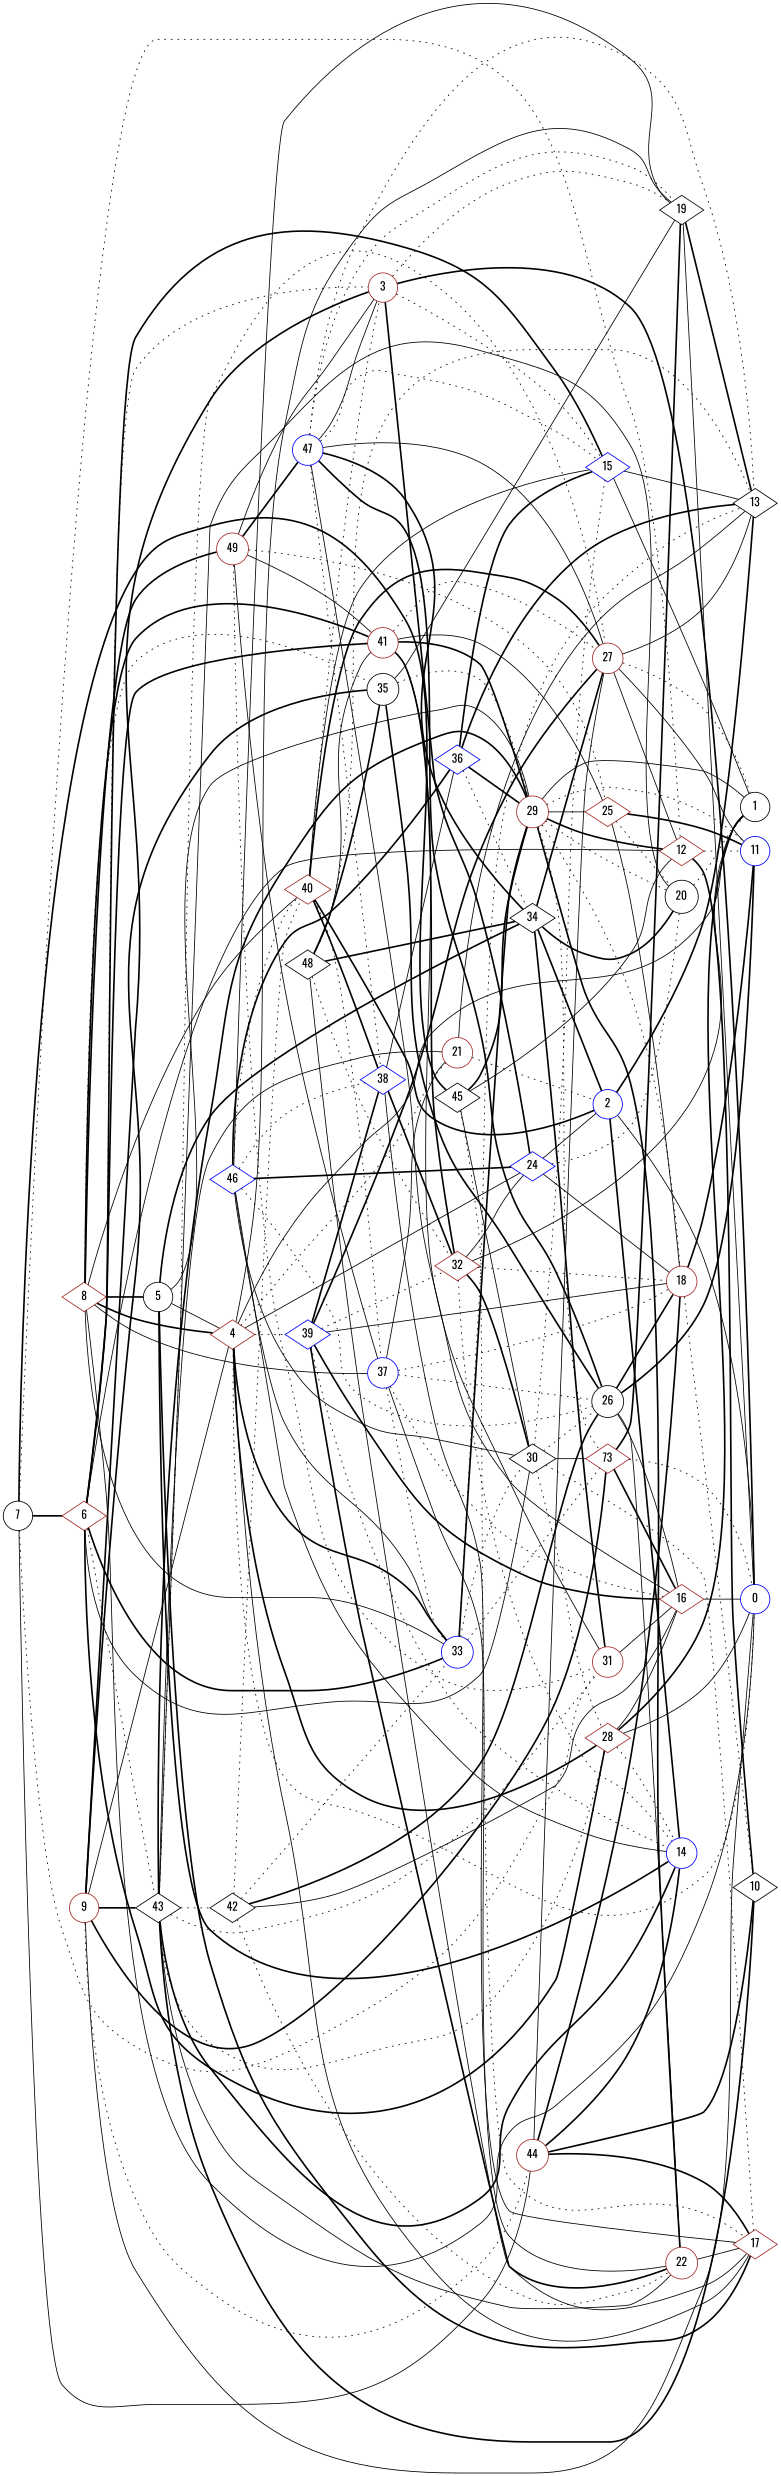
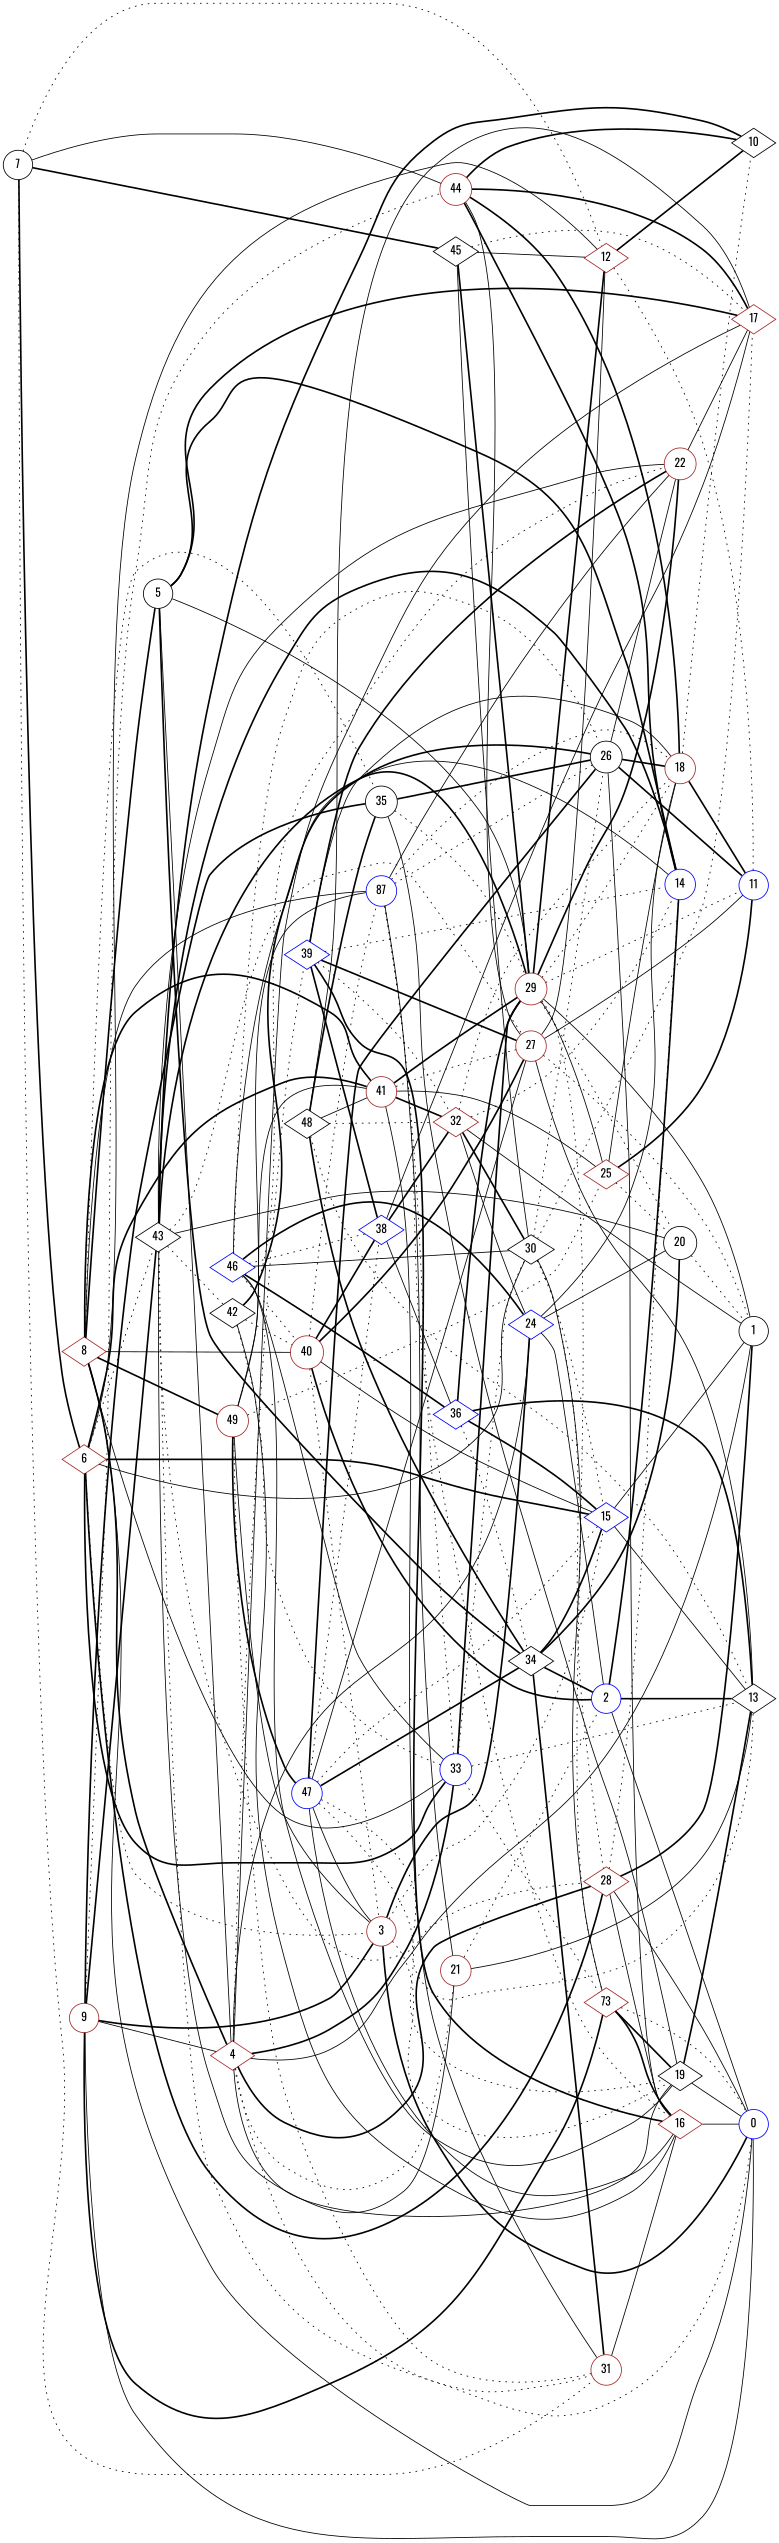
(566, 801) -> (572, 1603)
(308, 889) -> (307, 1352)
(659, 1043) -> (605, 1284)
(383, 1373) -> (381, 891)
